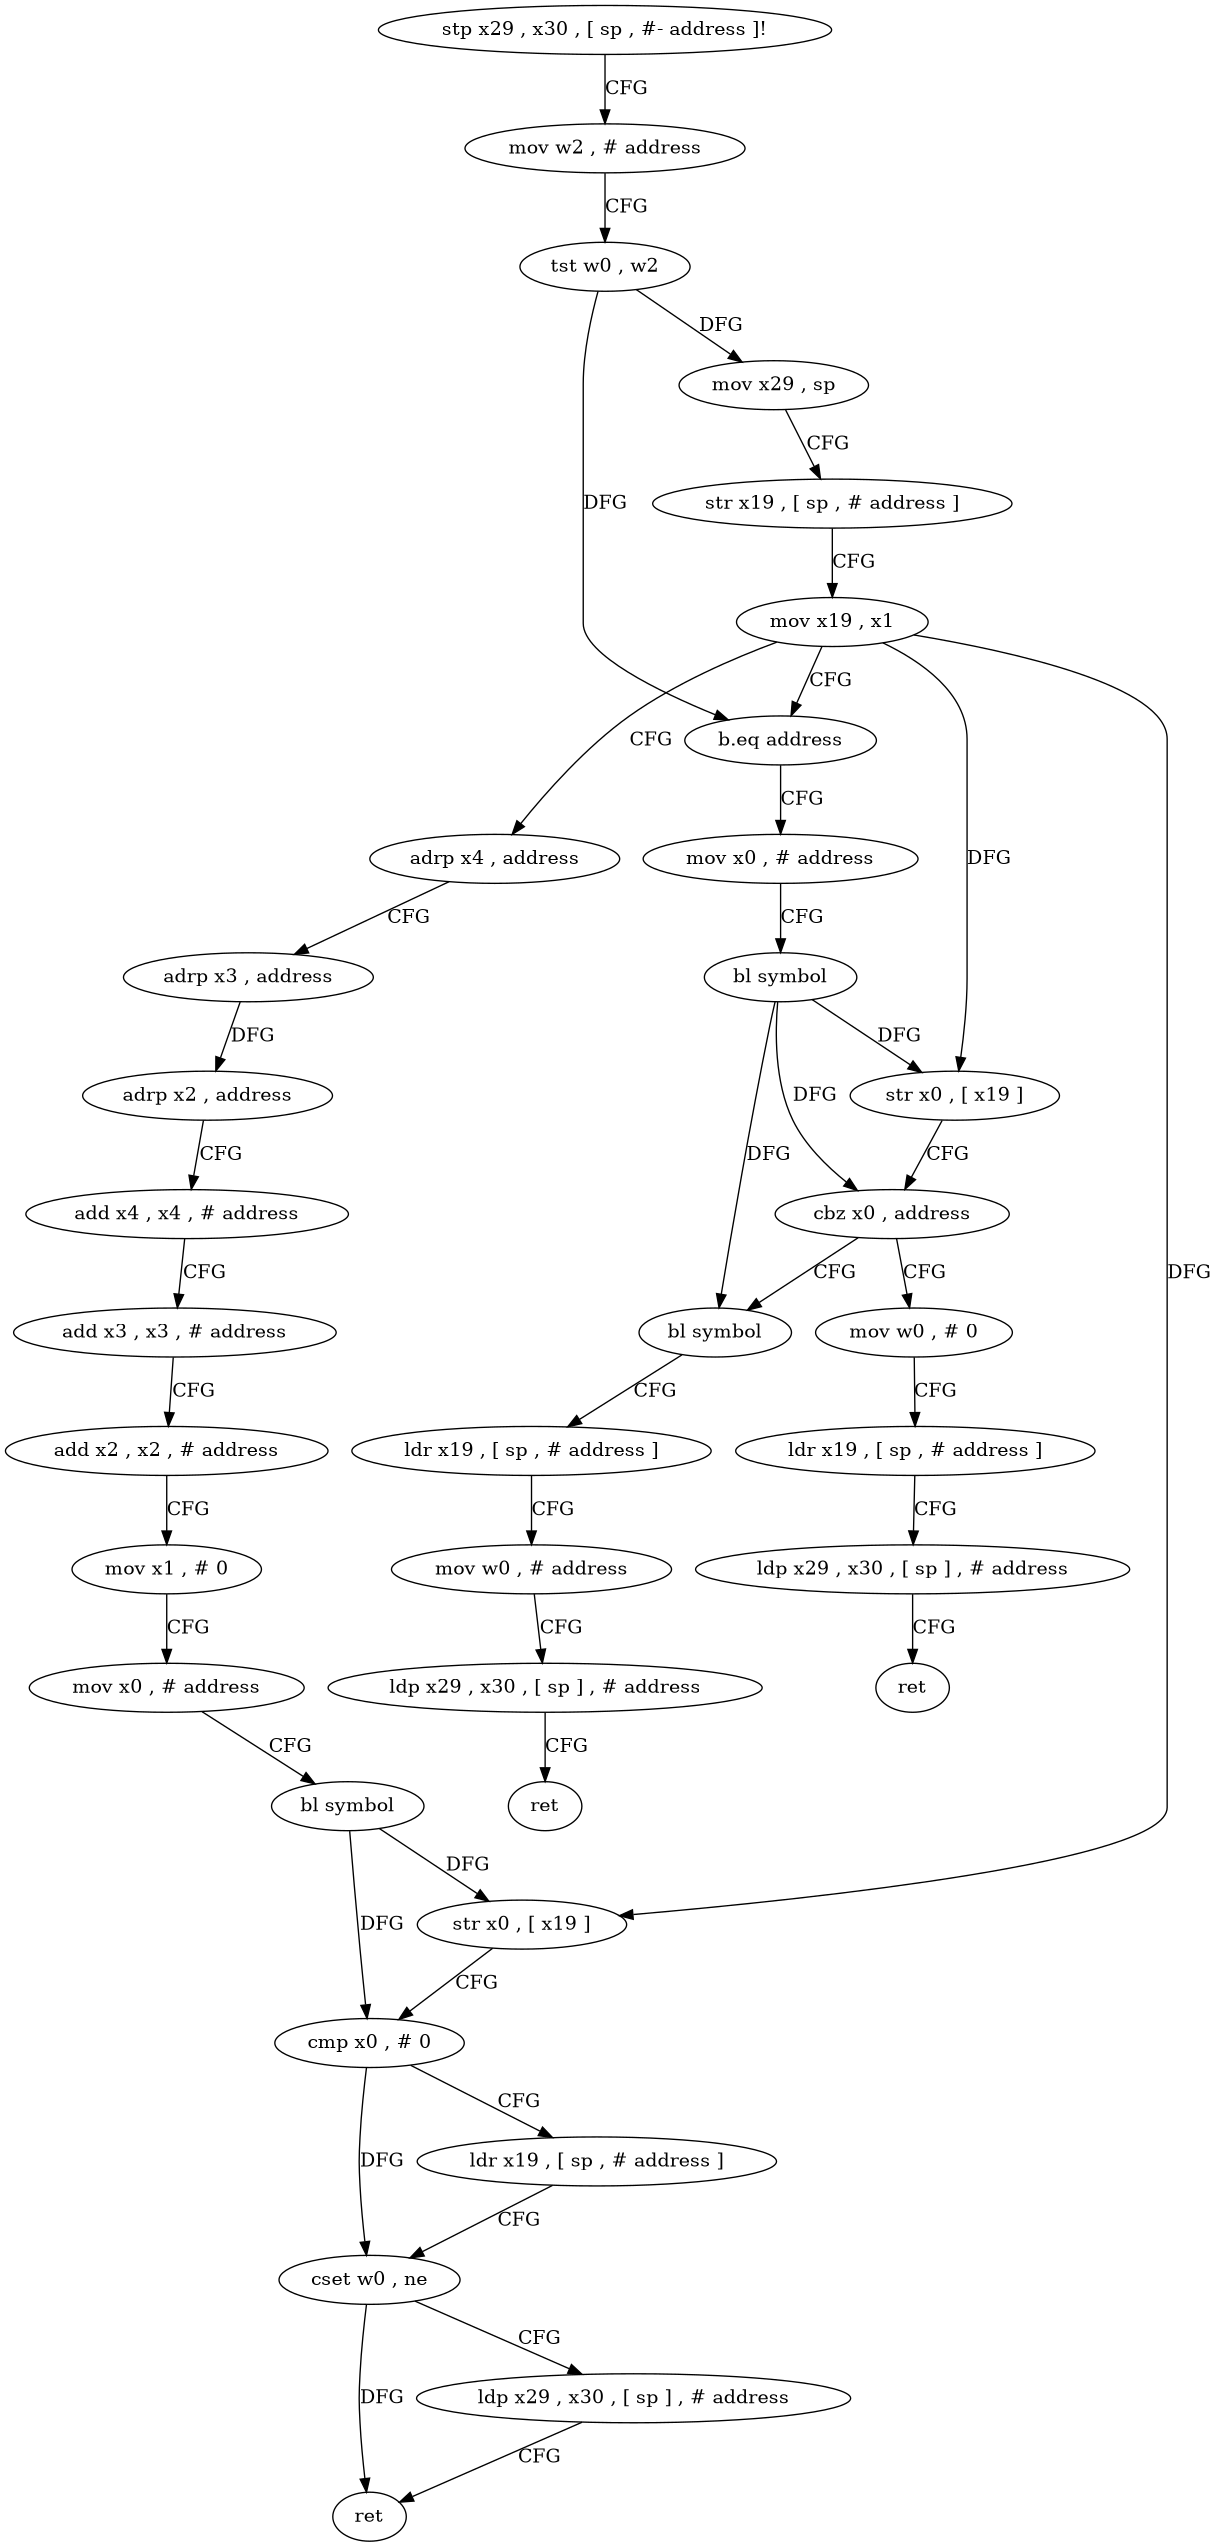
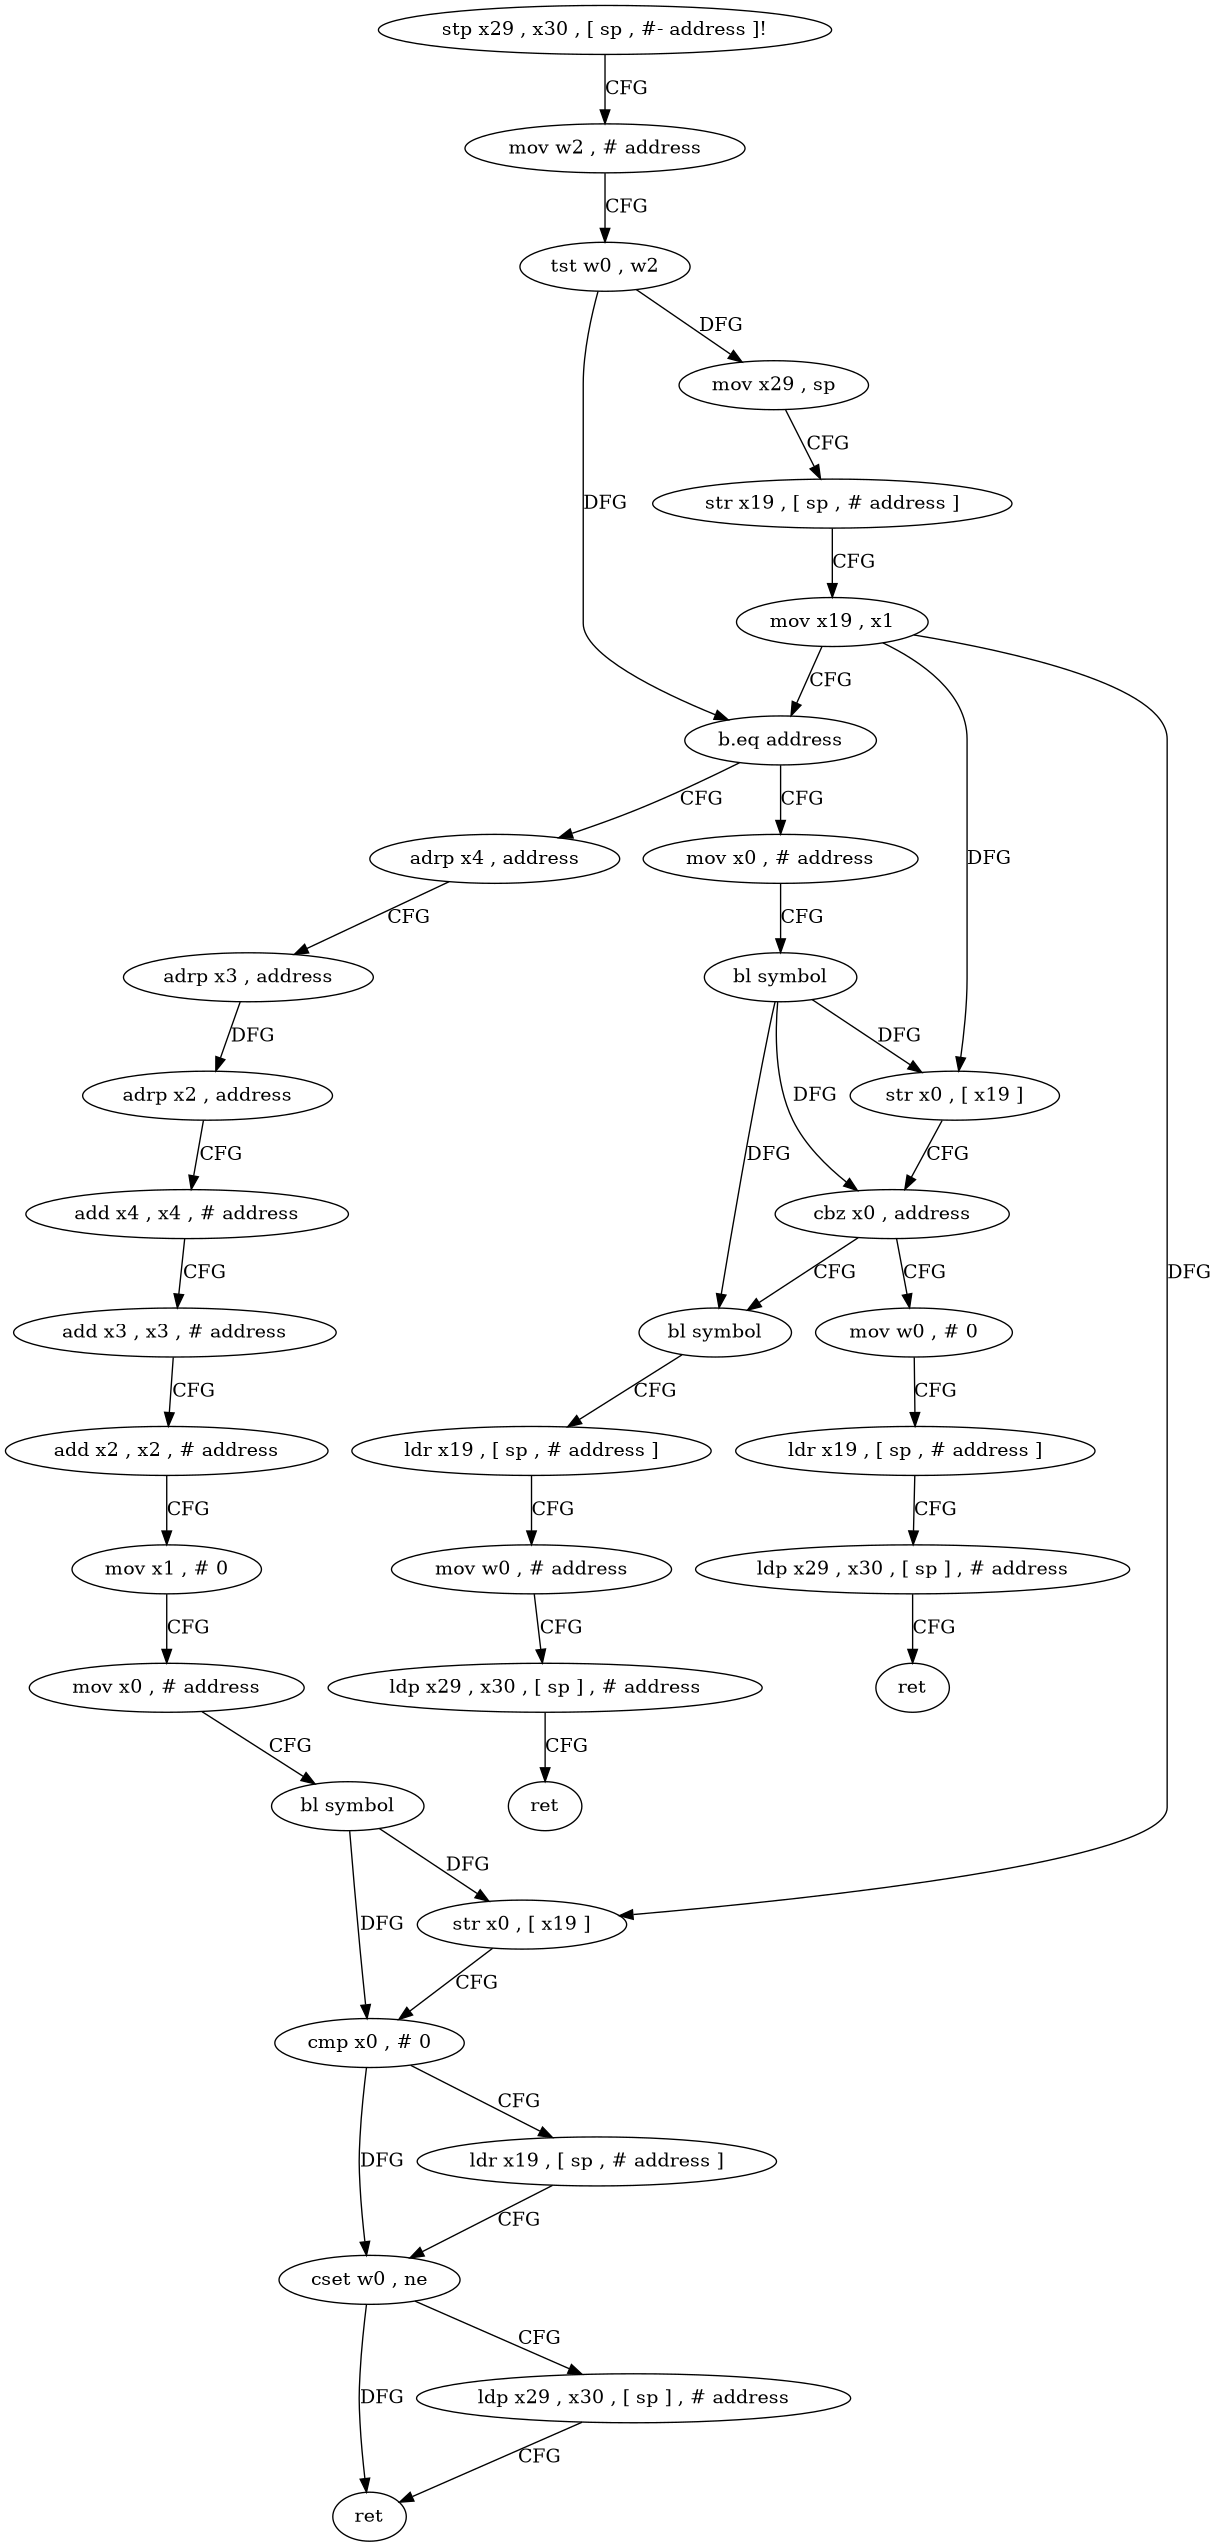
(634, 713) -> (657, 801)
